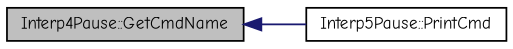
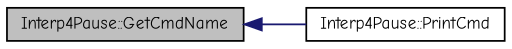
(406, 24) -> (405, 24)
